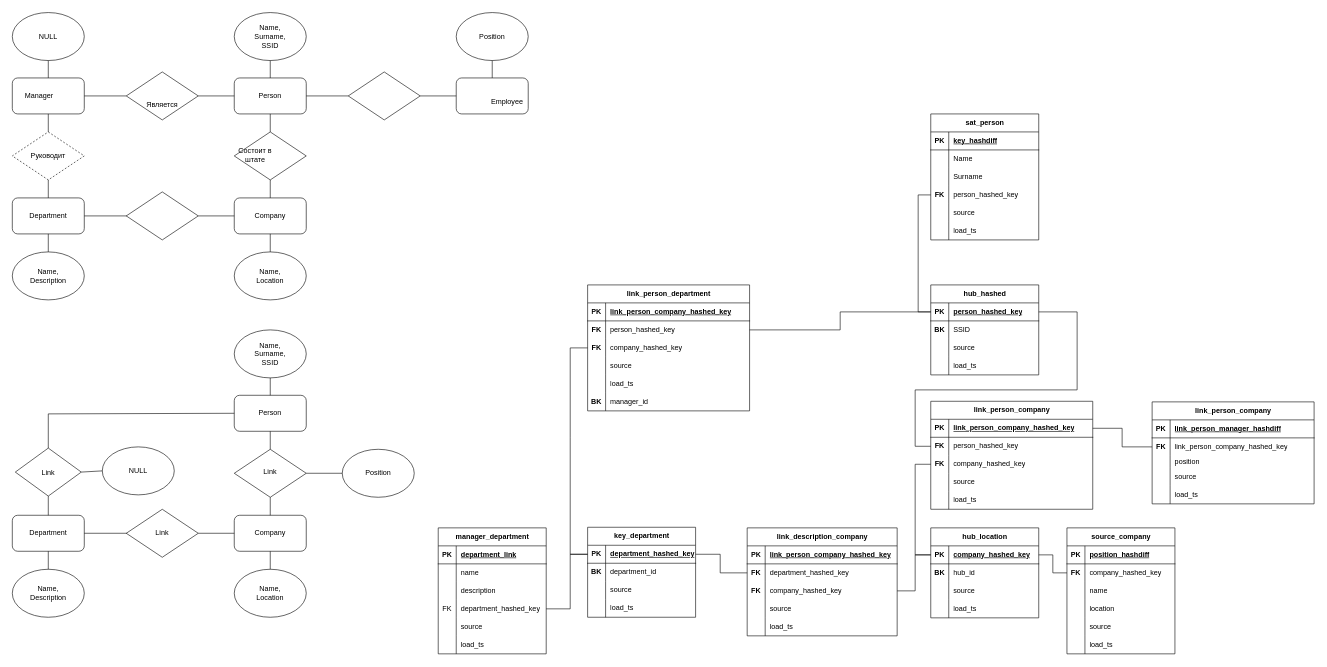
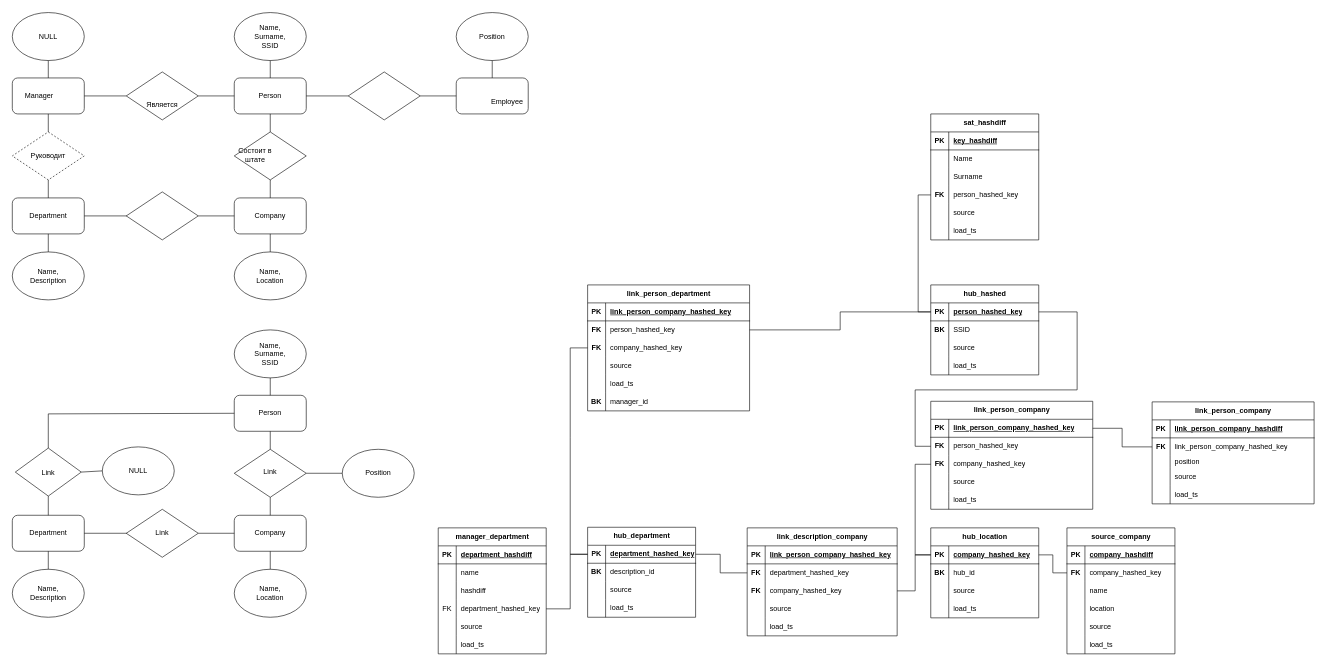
(985, 123) -> (985, 123)
(1229, 429) -> (1229, 429)
(642, 536) -> (642, 536)
(489, 555) -> (498, 555)
(1121, 555) -> (1121, 555)
(636, 572) -> (636, 572)
(481, 591) -> (476, 591)
